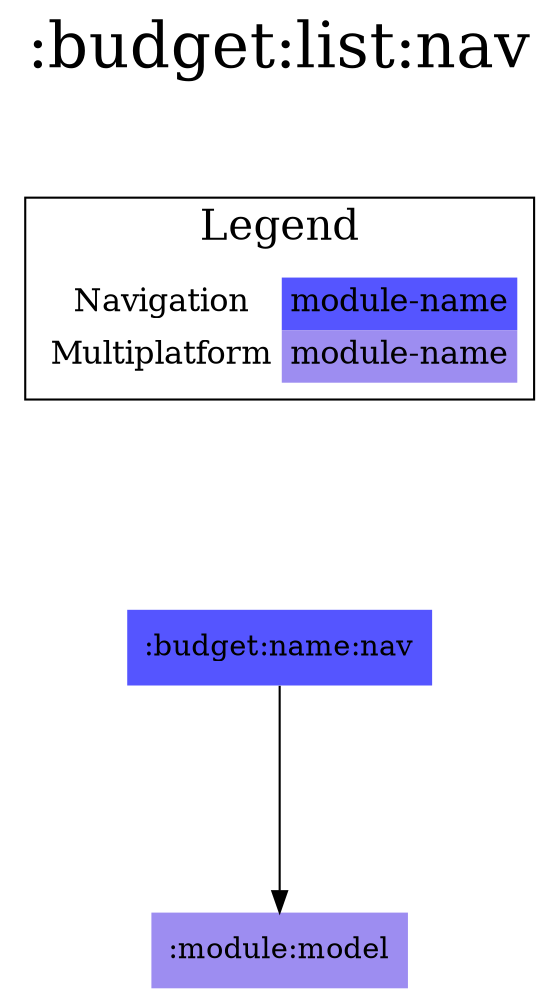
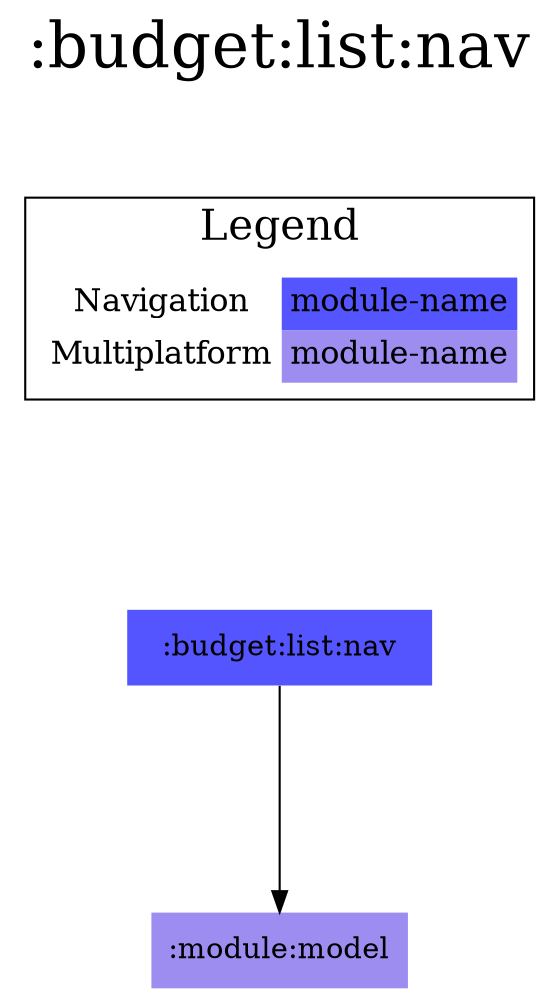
(280, 648) -> (280, 648)
